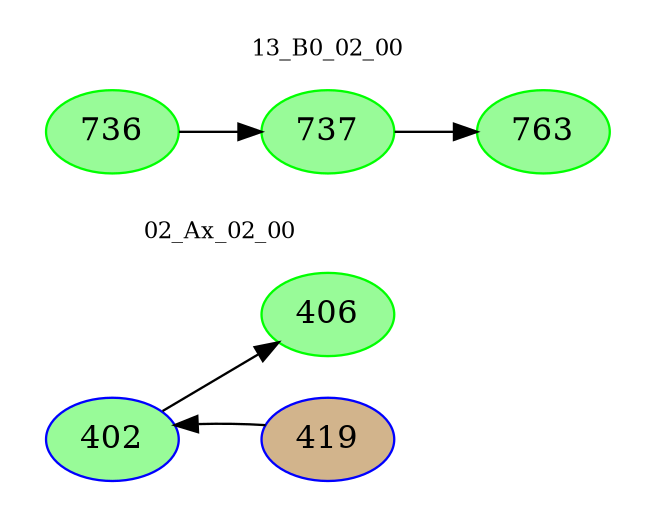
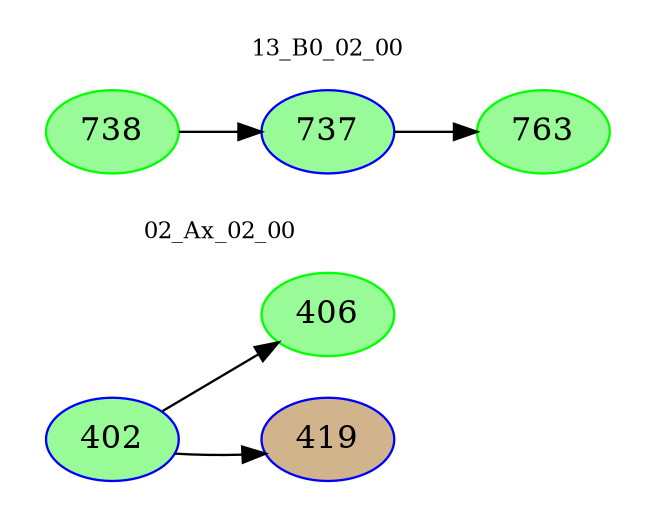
(112, 132) -> (112, 132)
(328, 132) -> (328, 132)
(232, 424) -> (208, 455)
